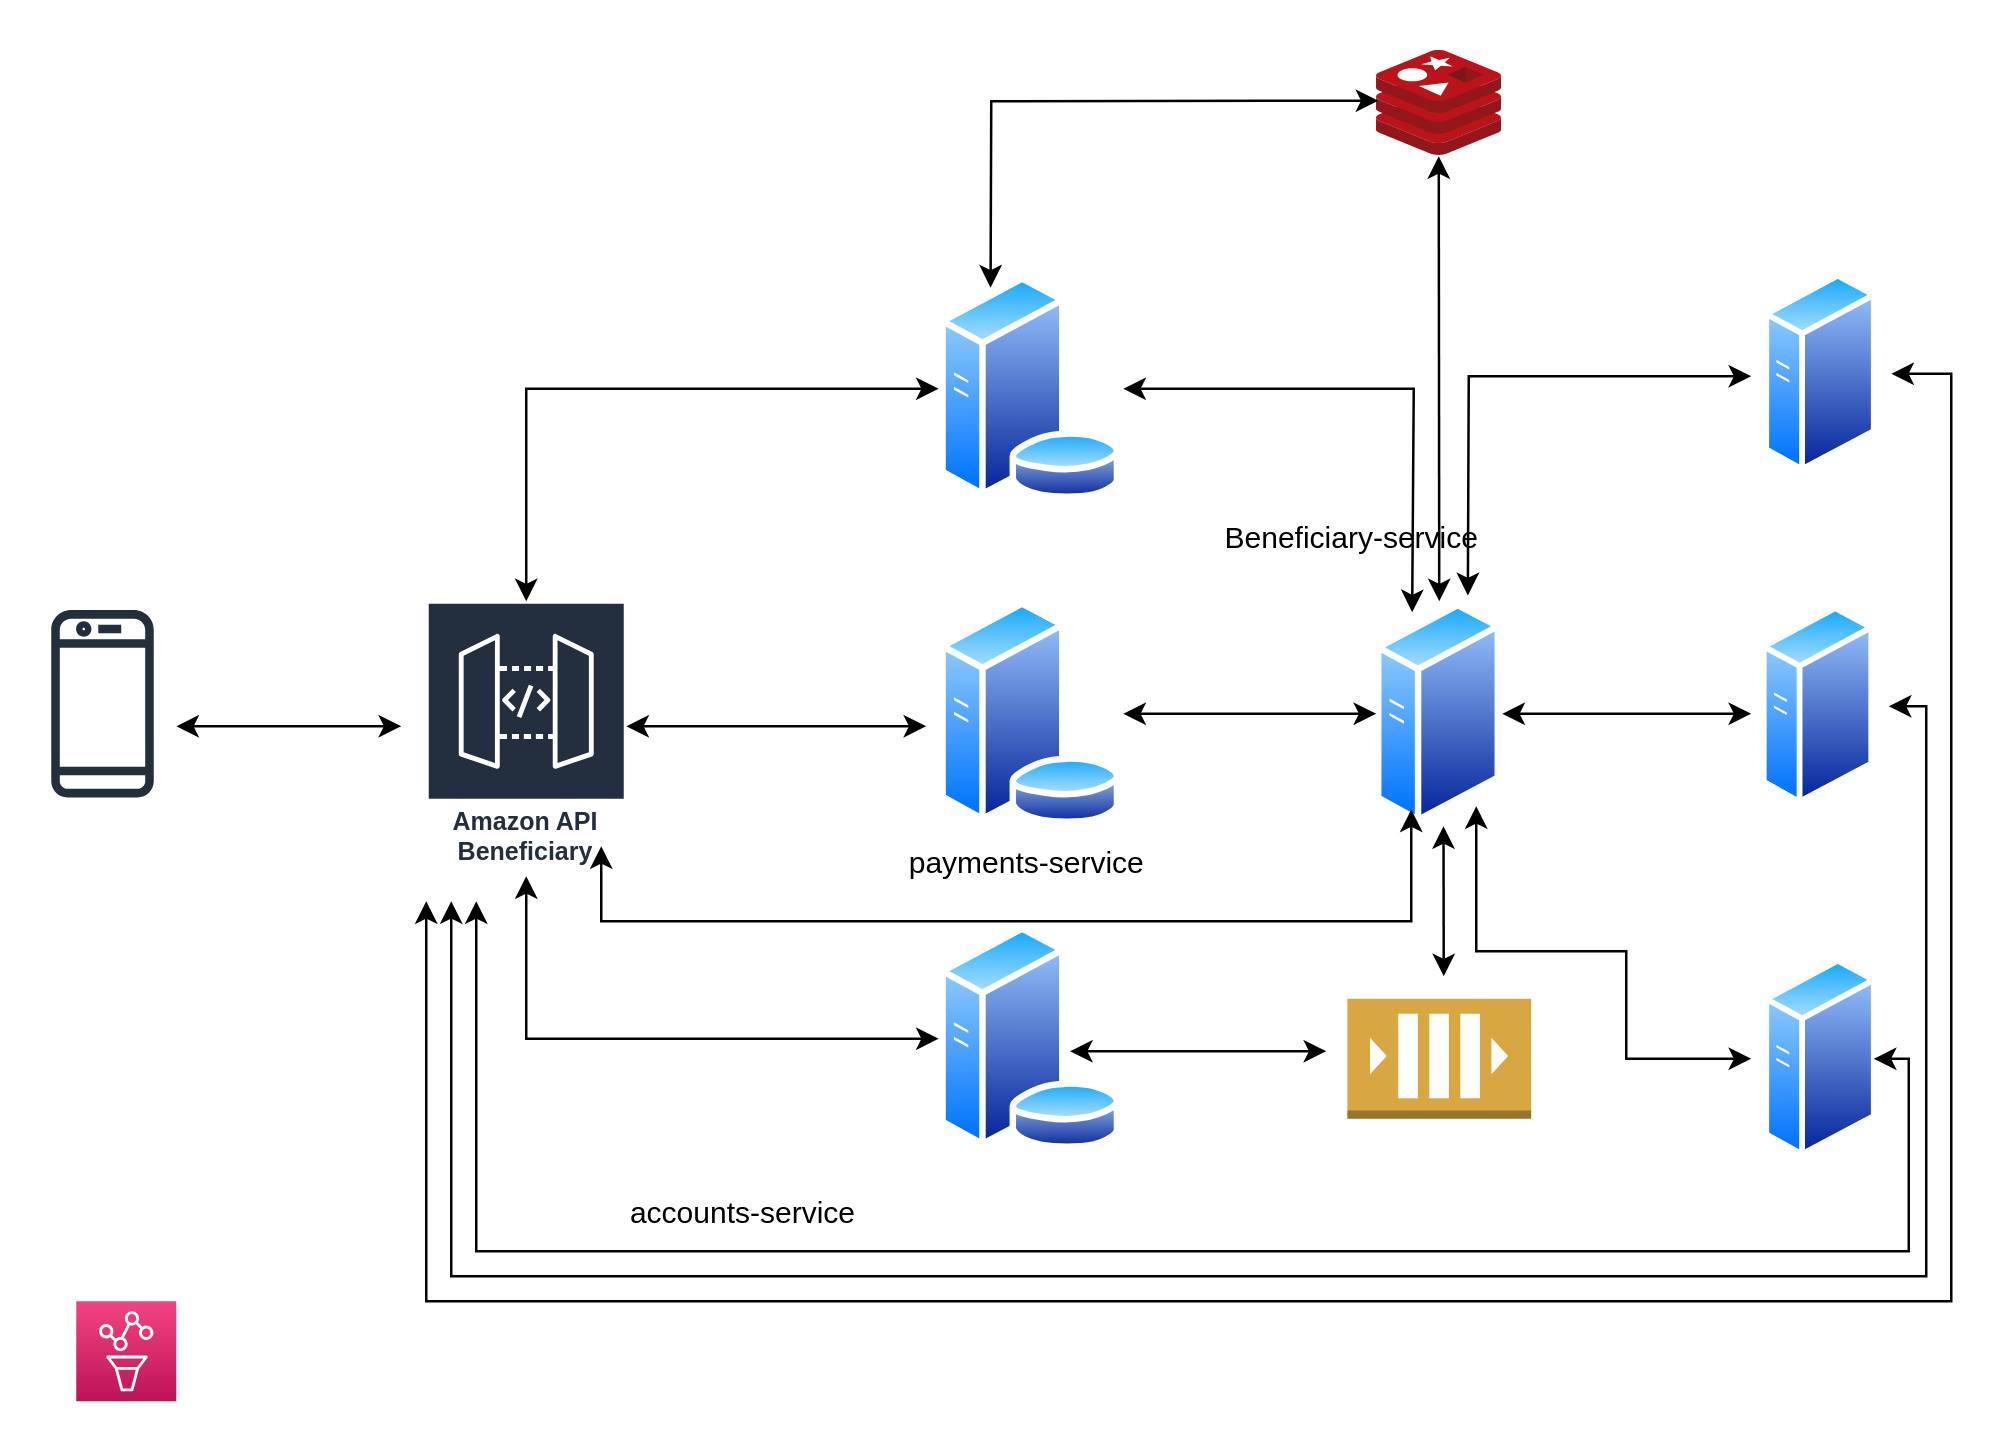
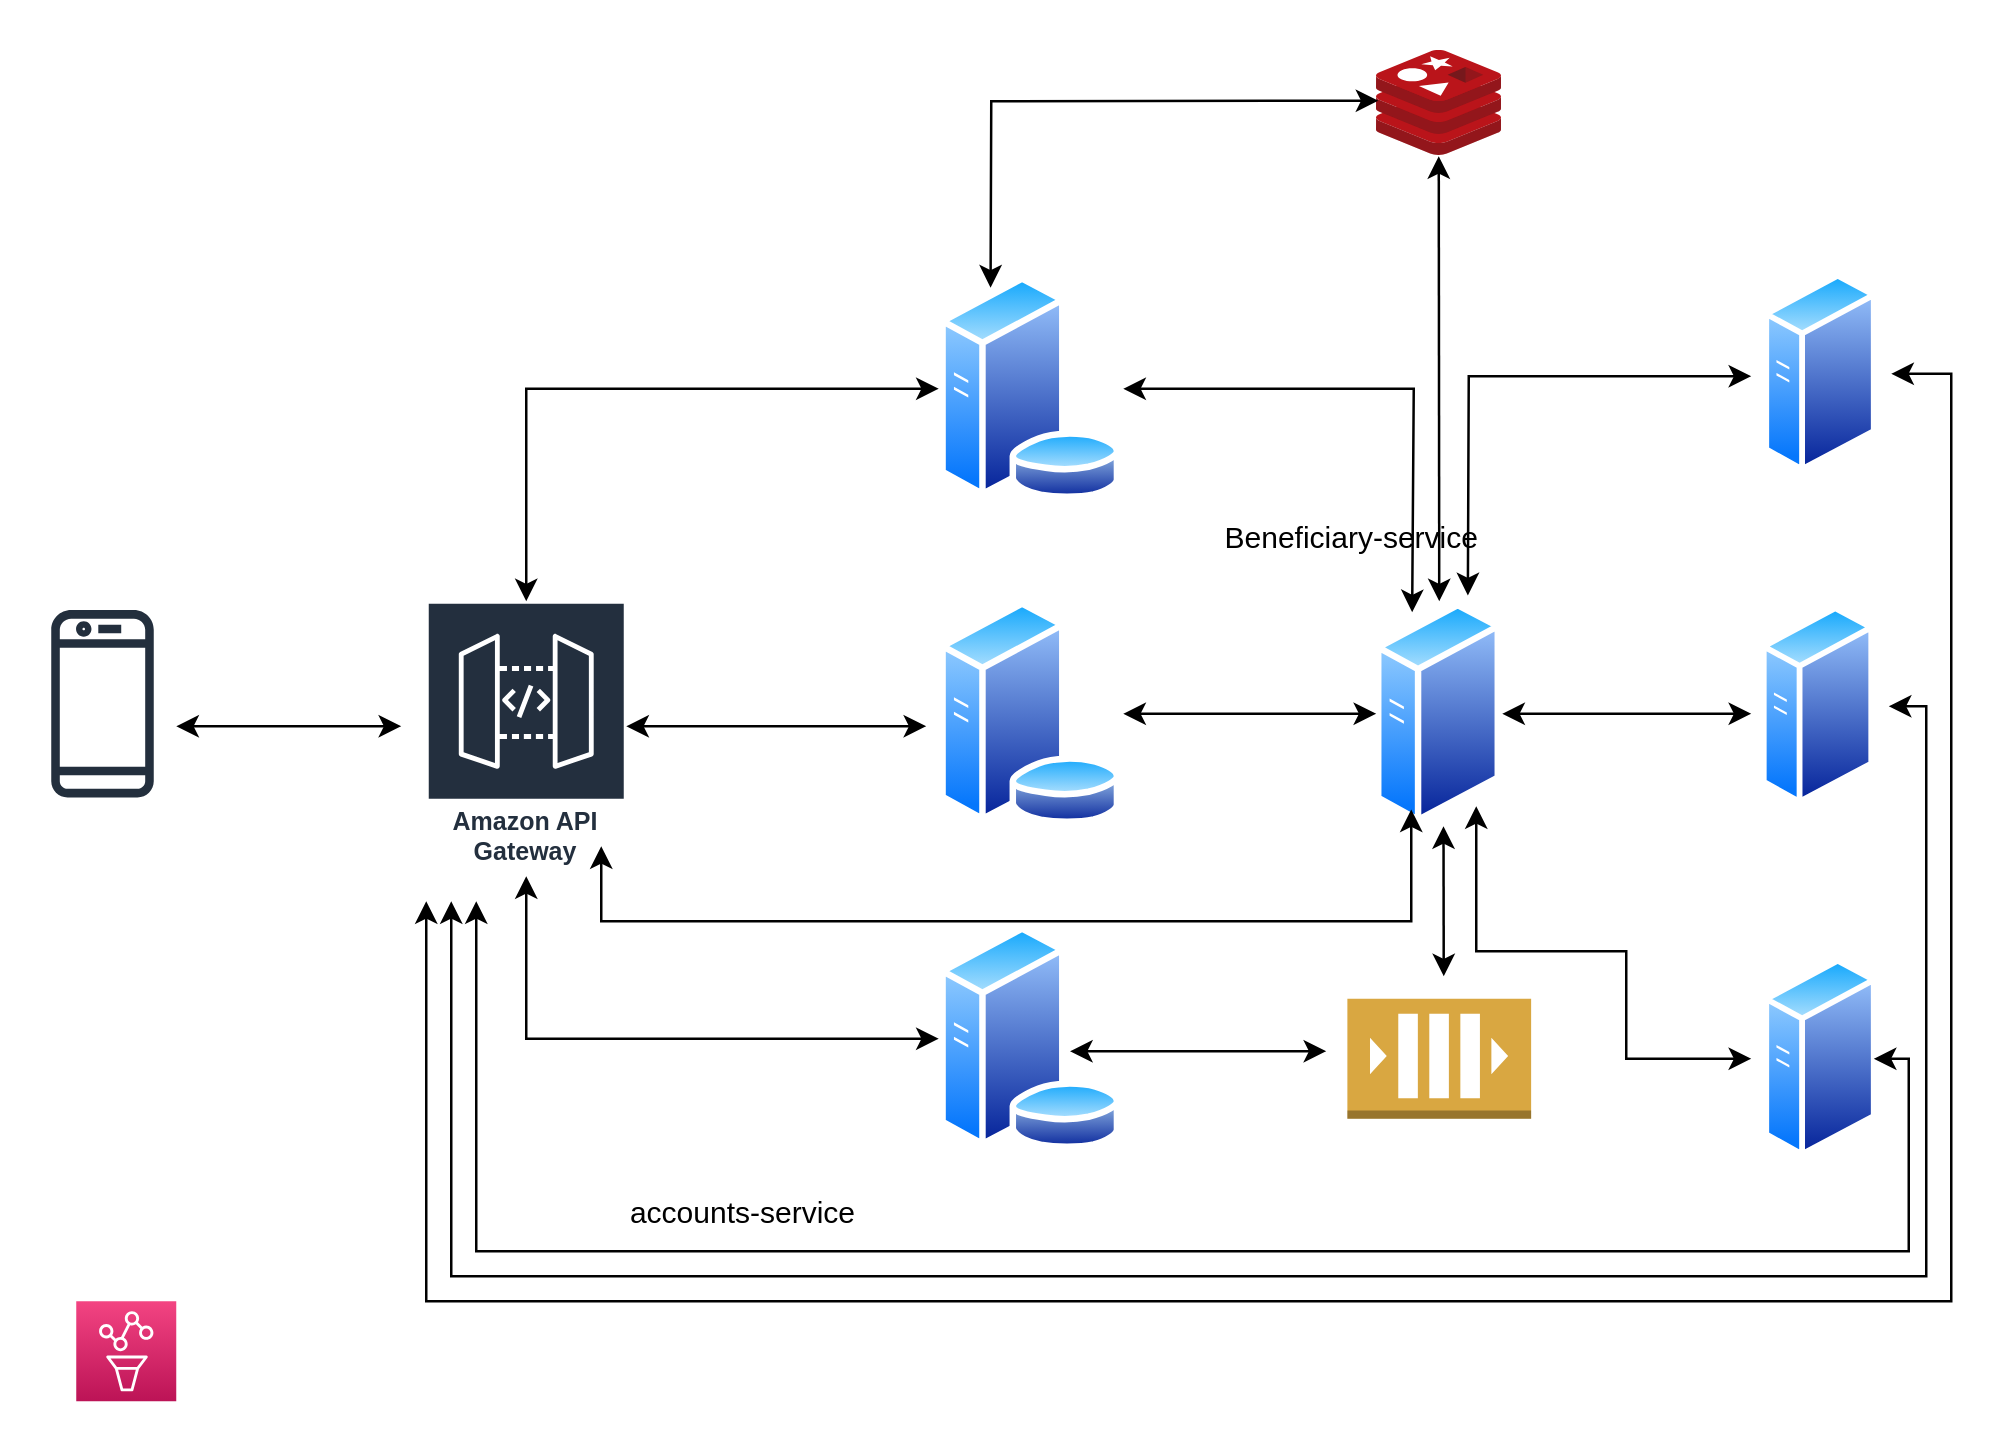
(526, 836) -> (526, 836)
(1026, 864) -> none
